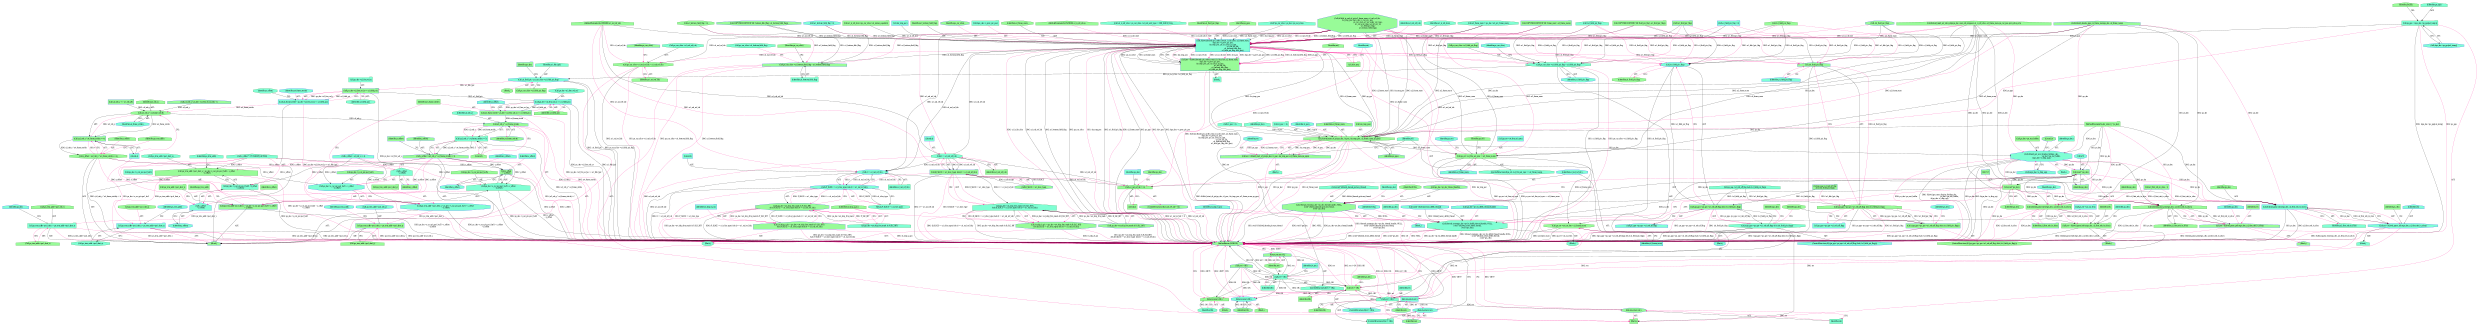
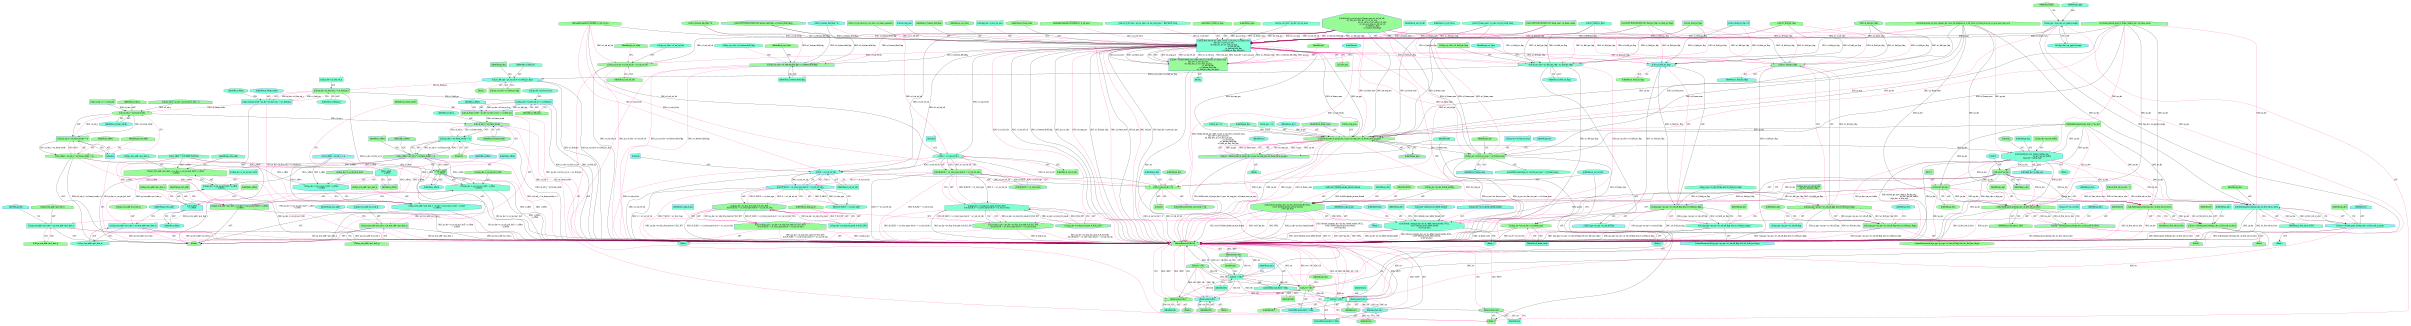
(275, 175) -> none
(888, 180) -> (860, 180)
(879, 226) -> (848, 226)
